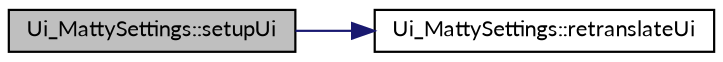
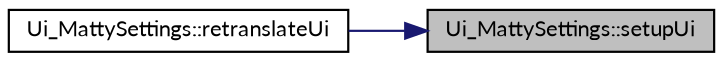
(324, 31) -> (377, 31)
